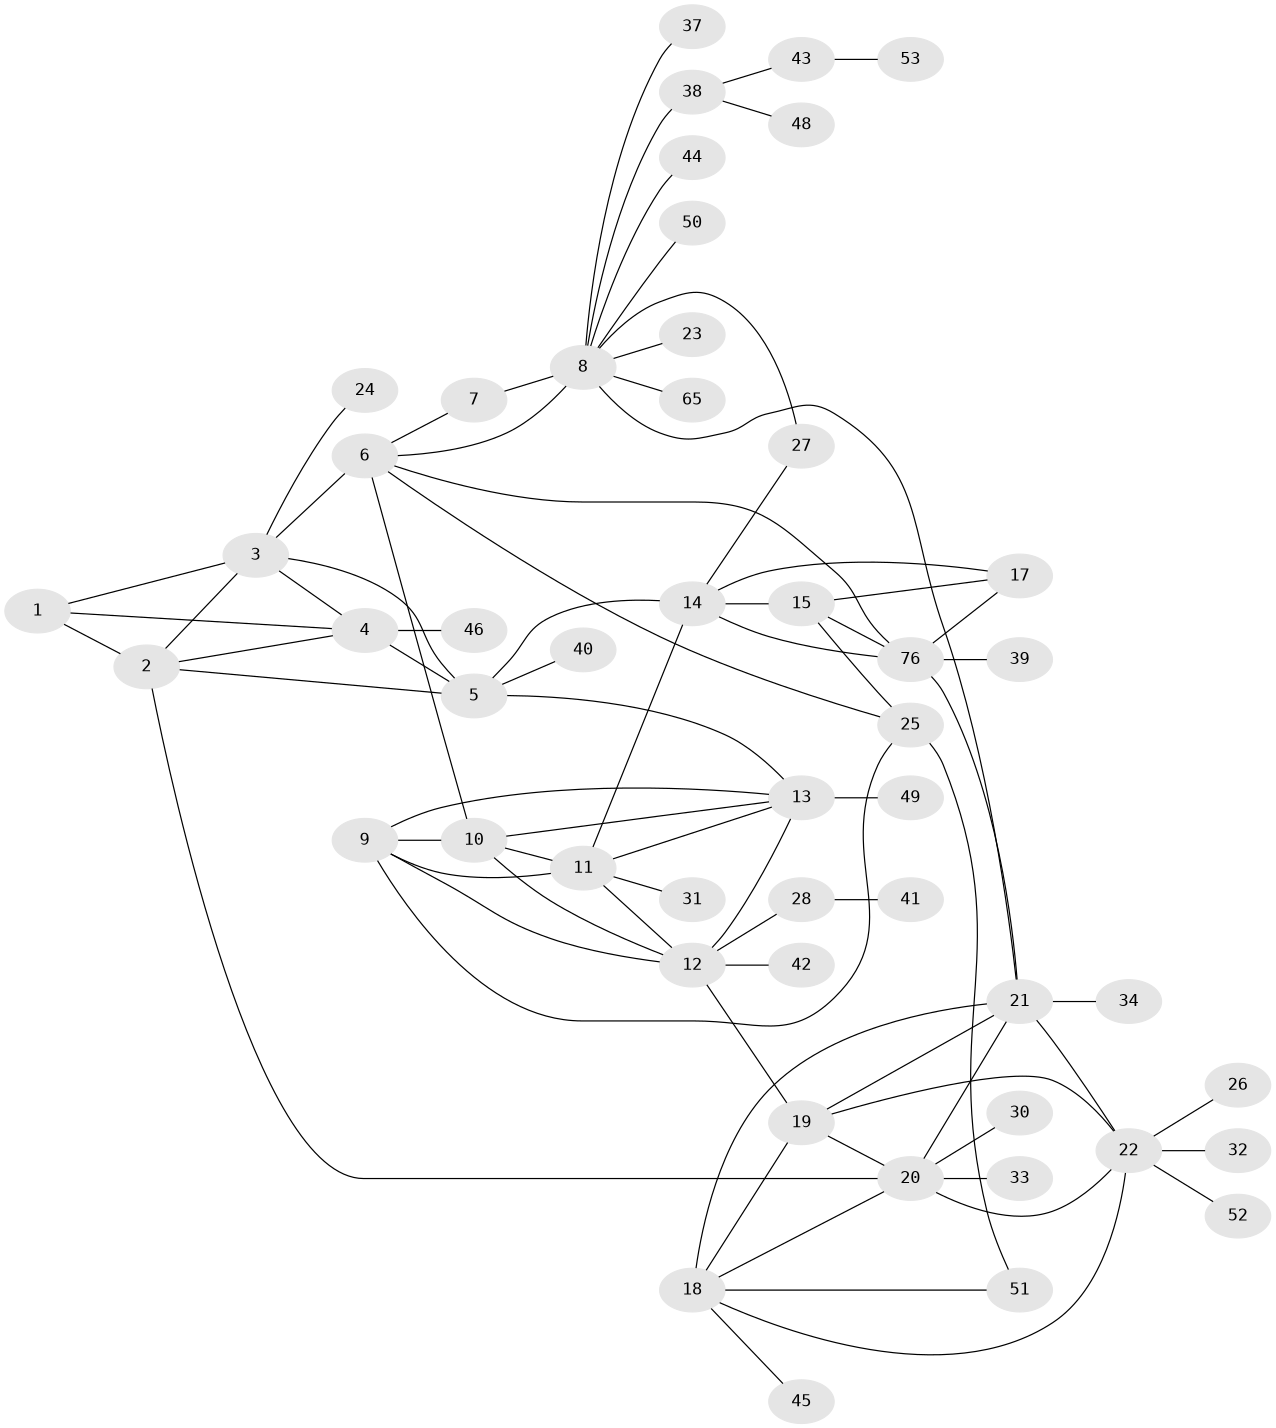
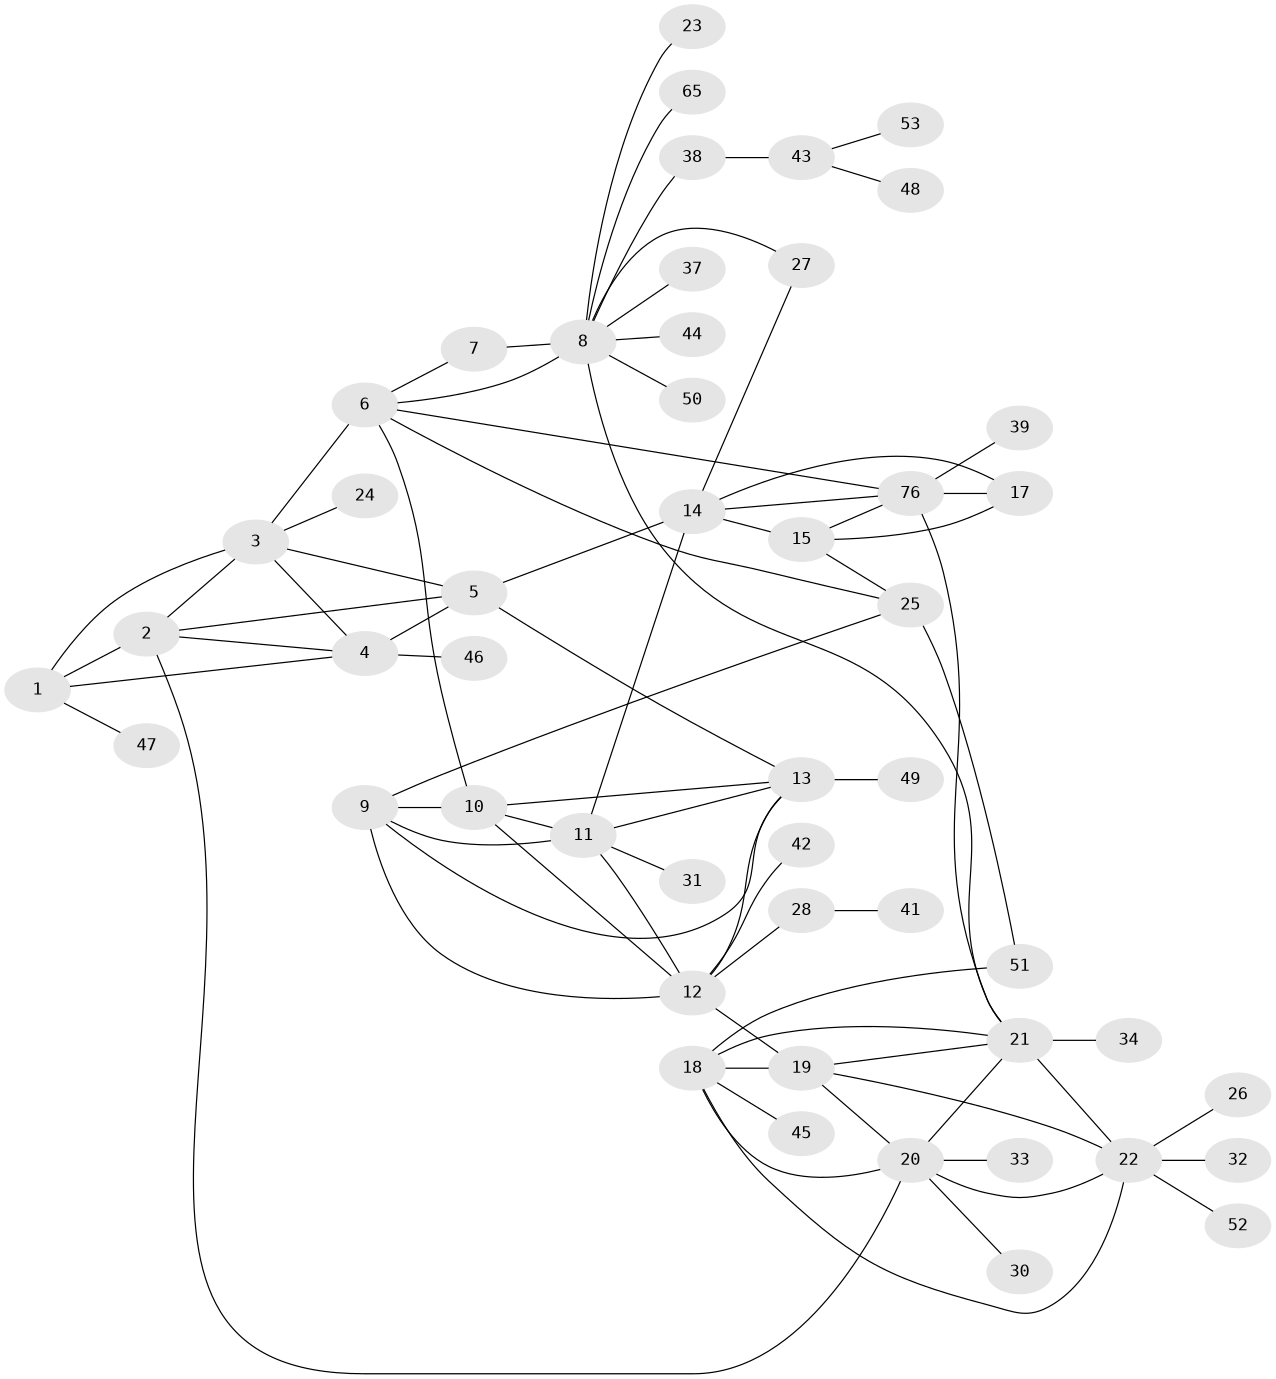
(747, 109) -> (856, 174)
(583, 650) -> none
none -> (147, 746)
